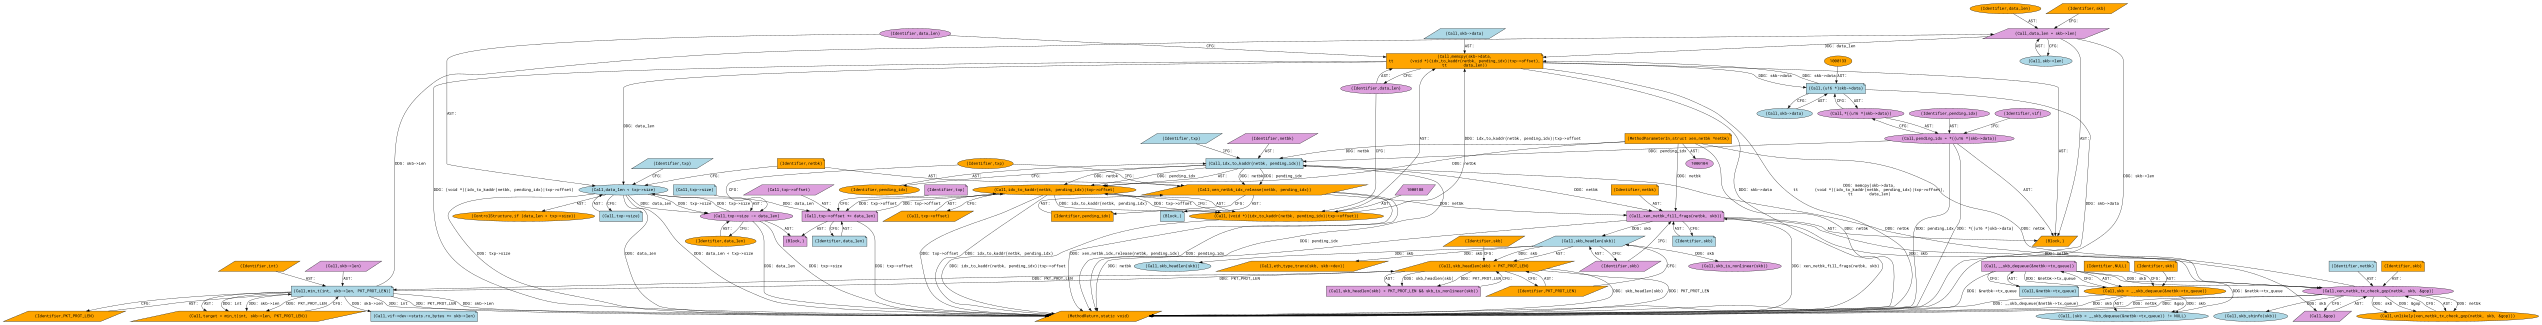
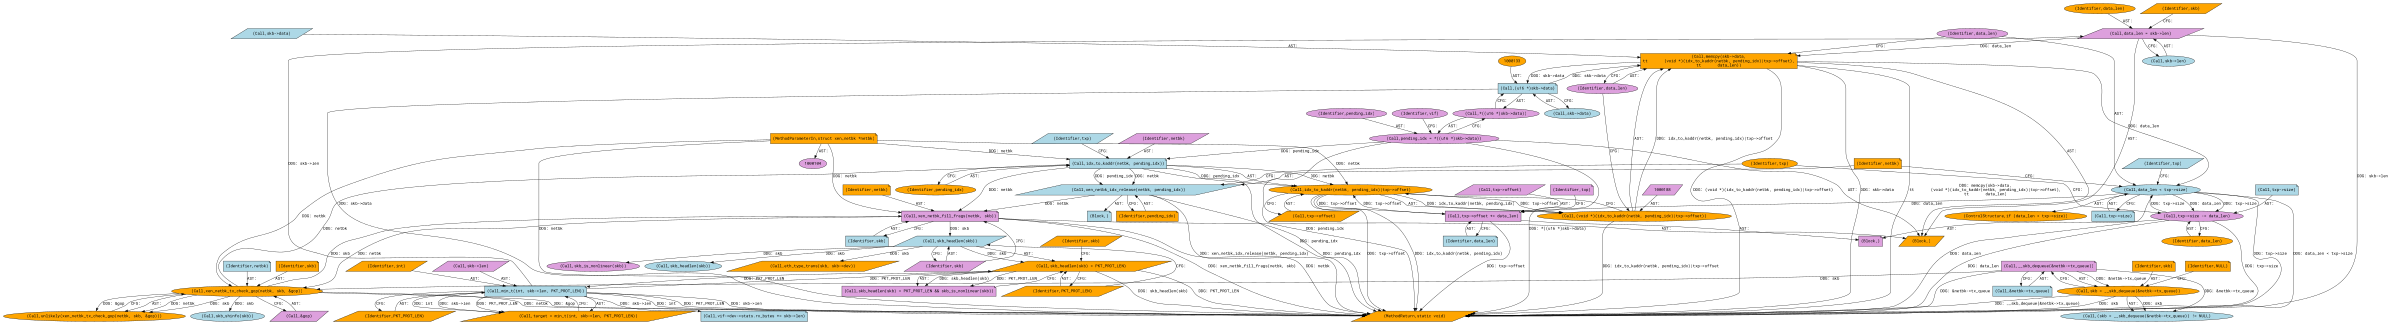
(1255, 190) -> (1129, 190)
(2013, 223) -> (466, 156)
(2378, 291) -> (247, 291)
